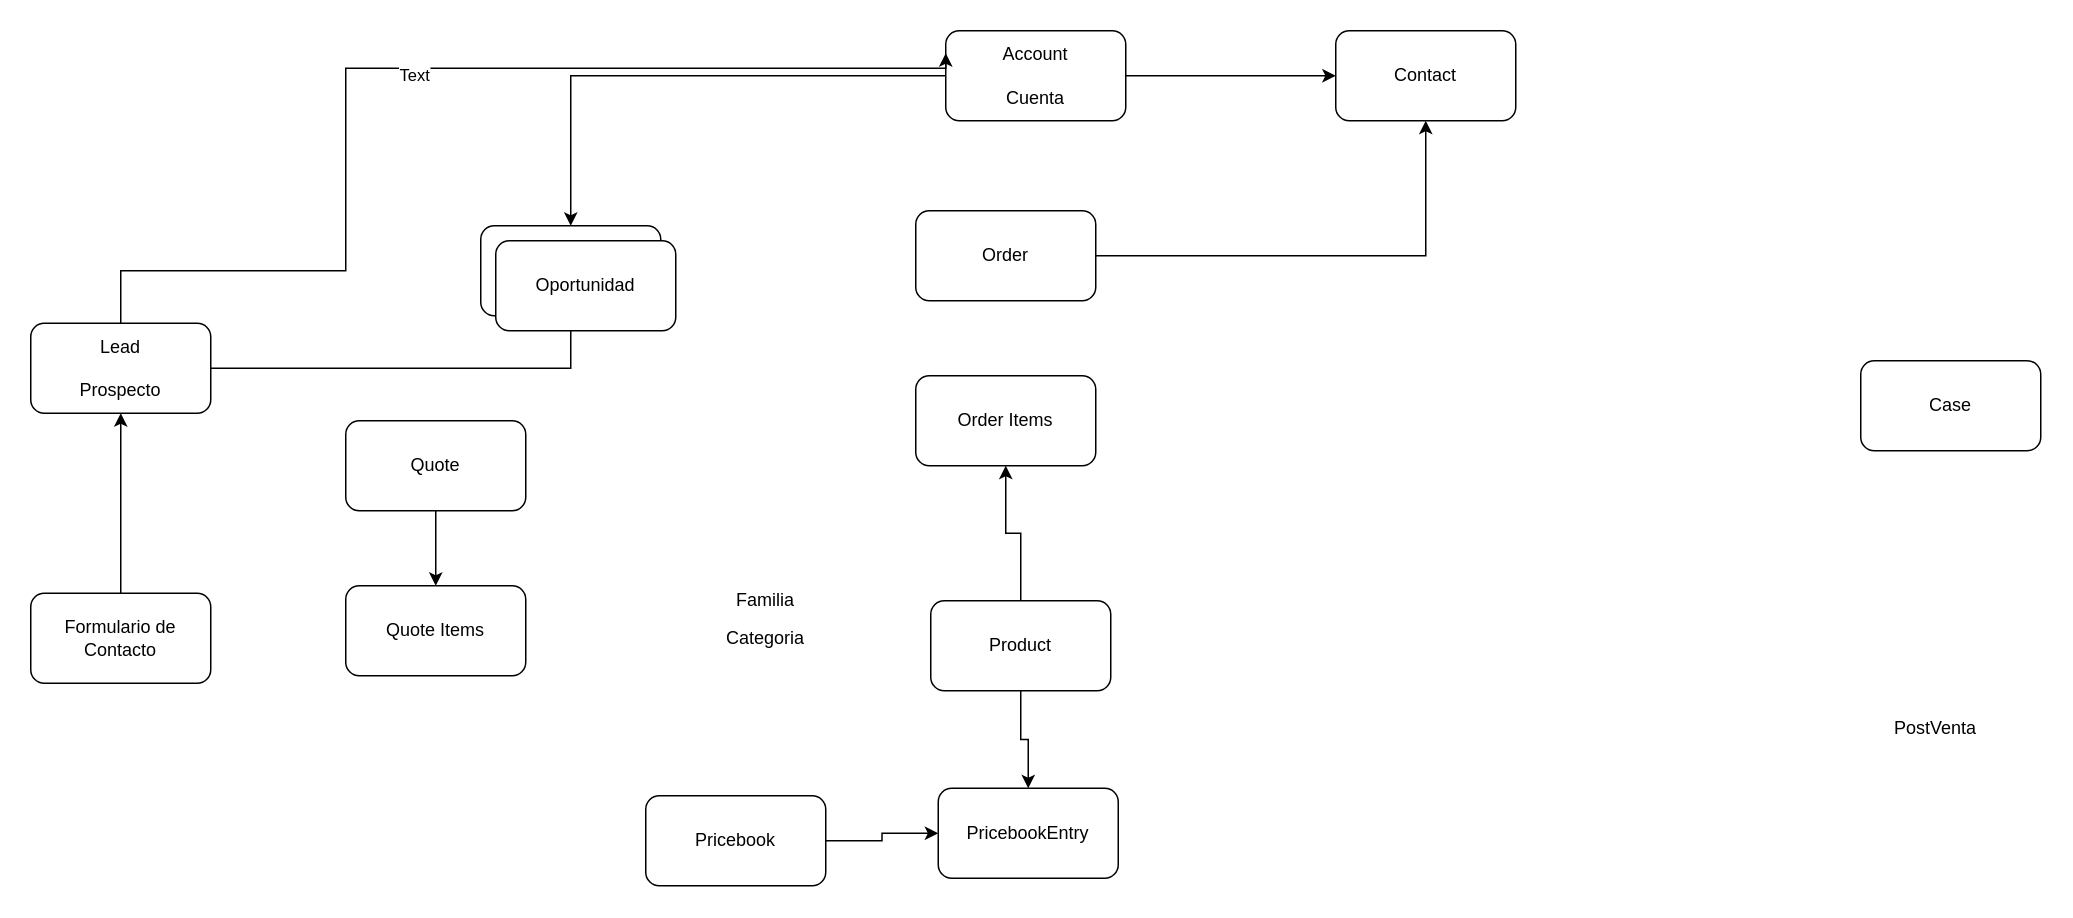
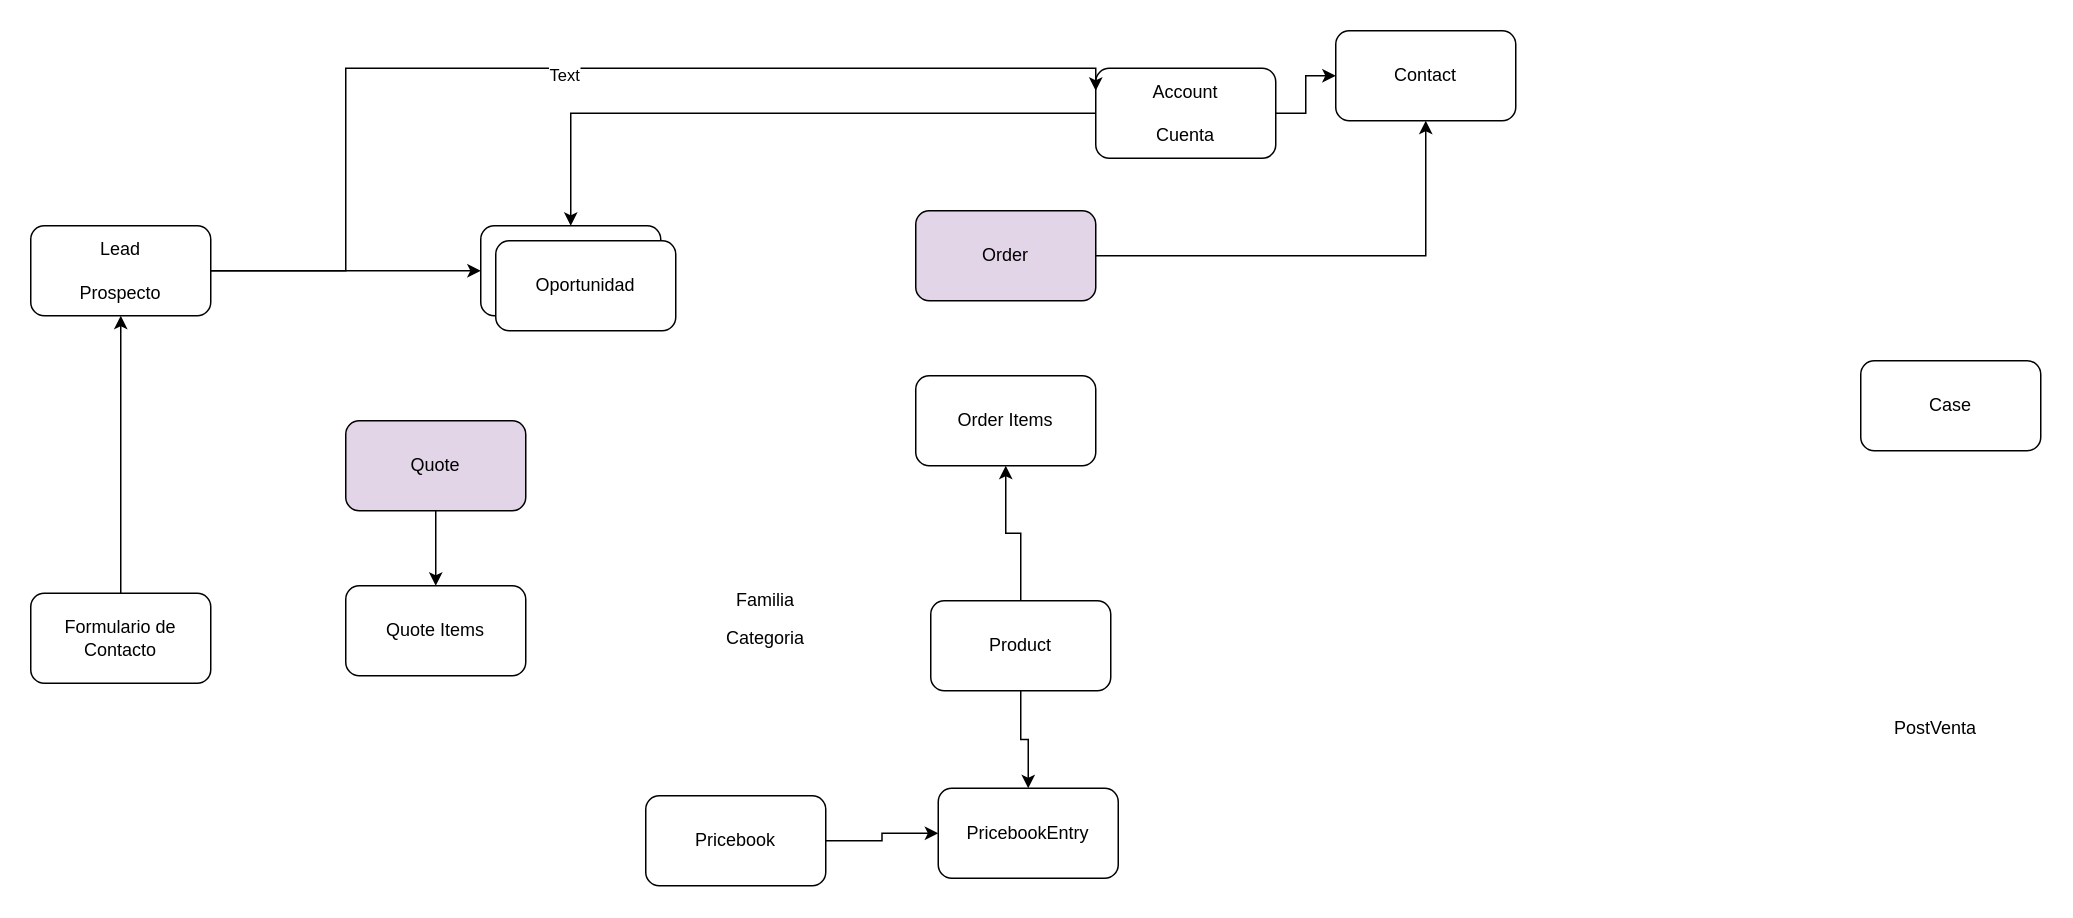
(1036, 76) -> (1186, 113)
(1006, 256) -> (1006, 256)
(121, 368) -> (121, 271)
(436, 466) -> (436, 466)
